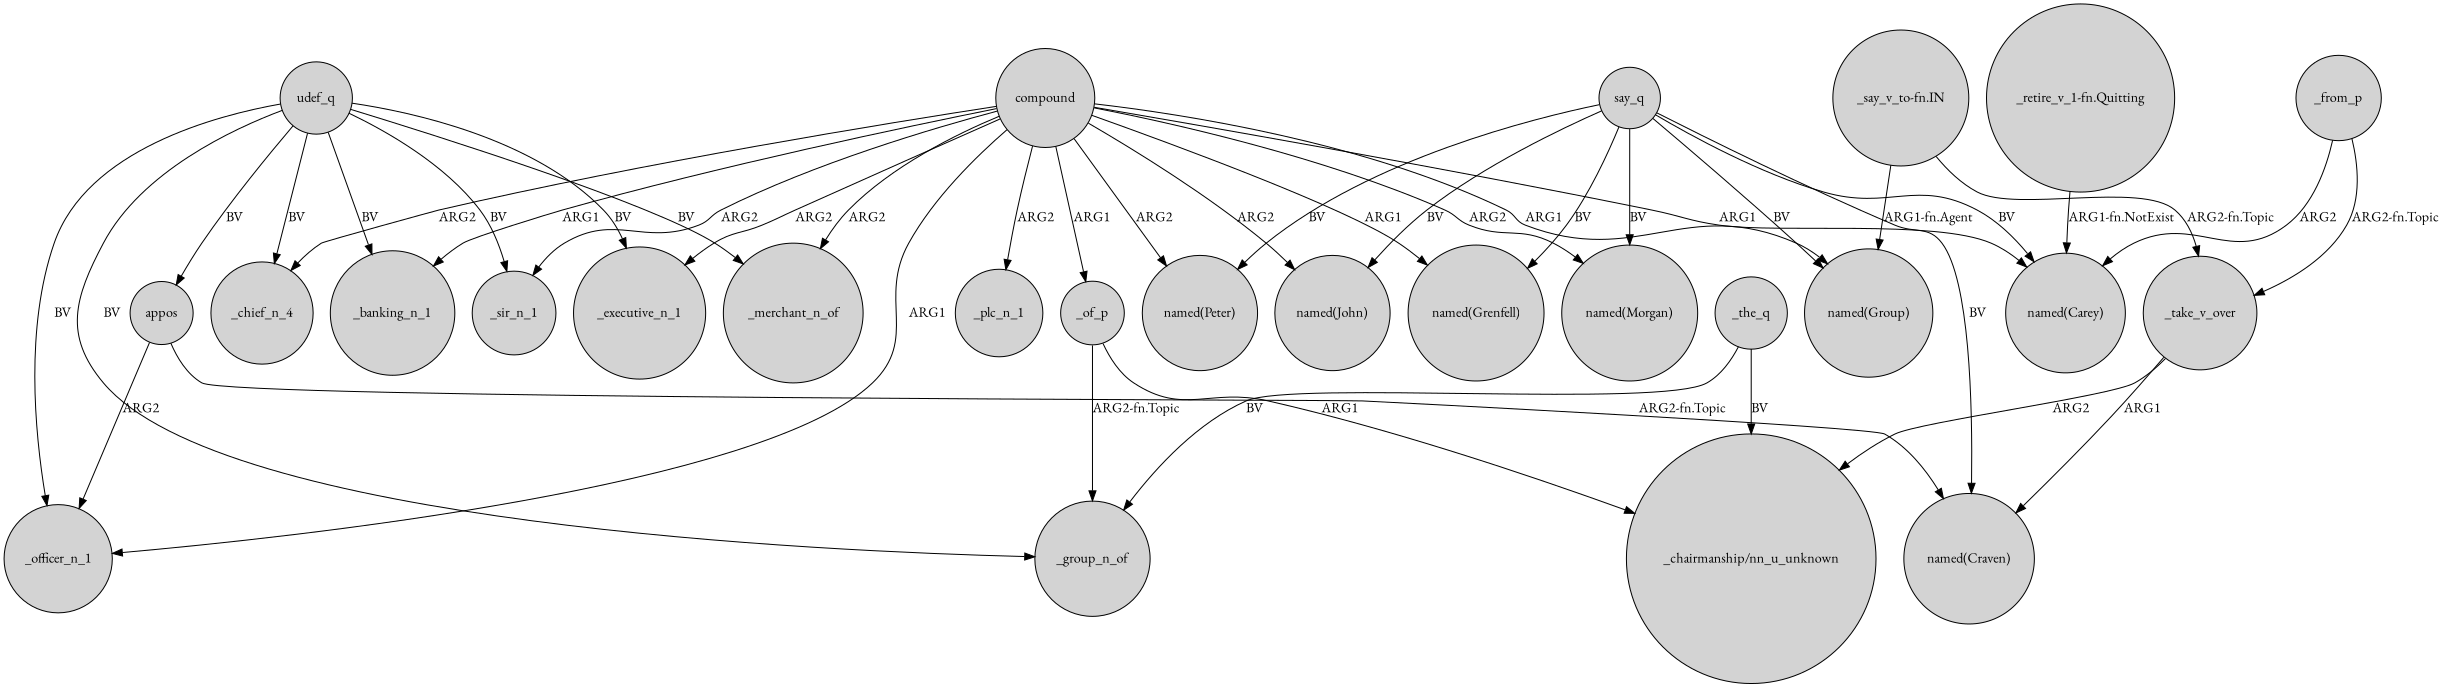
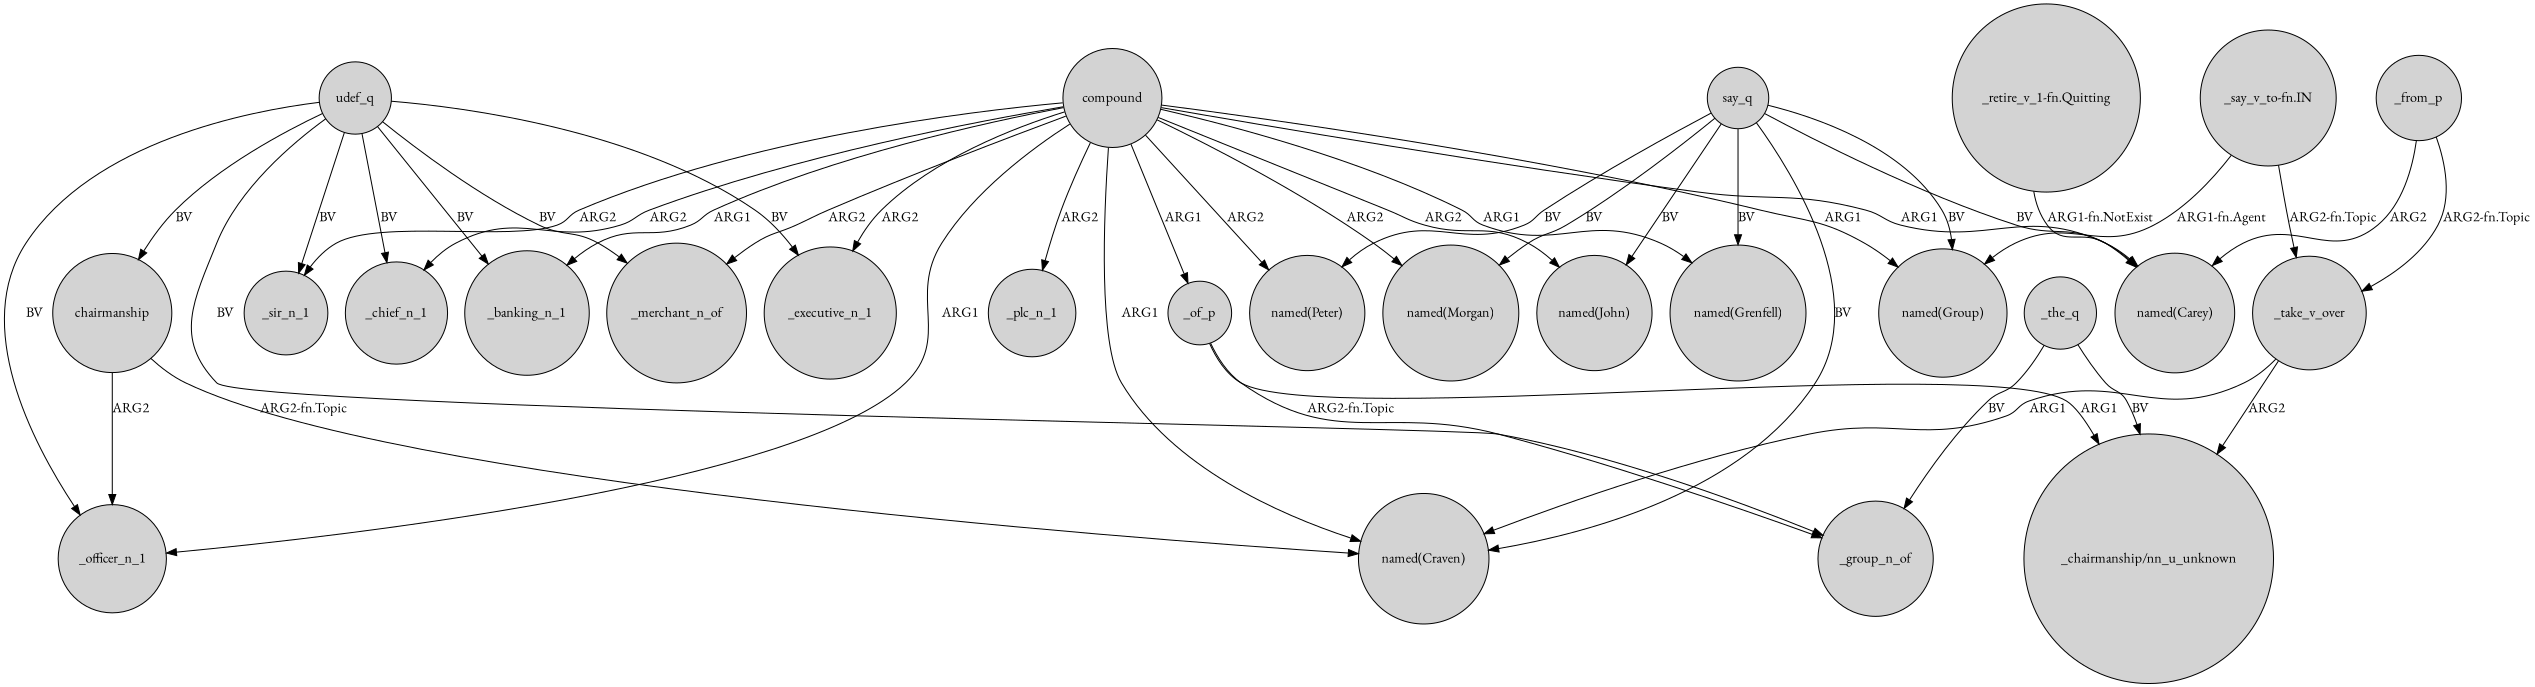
(162, 313) -> (112, 313)
(262, 313) -> (396, 313)
none -> (1135, 401)
